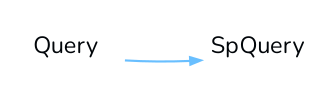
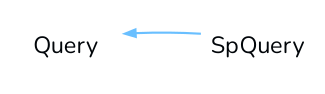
(157, 61) -> (168, 33)
